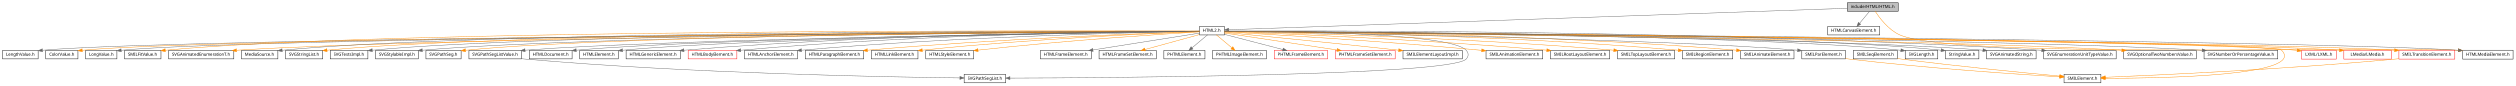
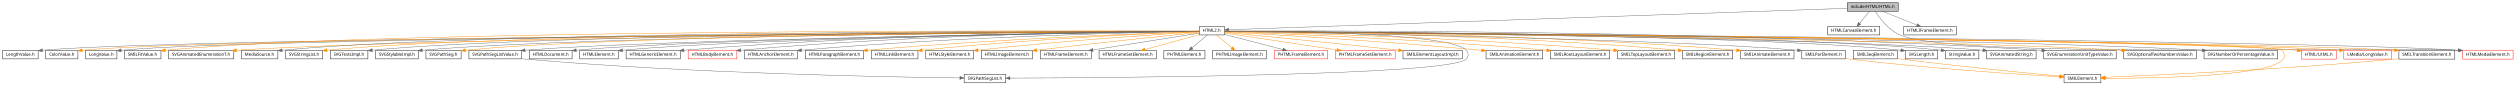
none -> (1930, 31)
(2206, 50) -> (2206, 50)
none -> (1007, 55)
(2319, 55) -> (2319, 55)
(2368, 55) -> (2368, 55)
(2427, 55) -> (2427, 55)
(2488, 55) -> (2488, 55)
